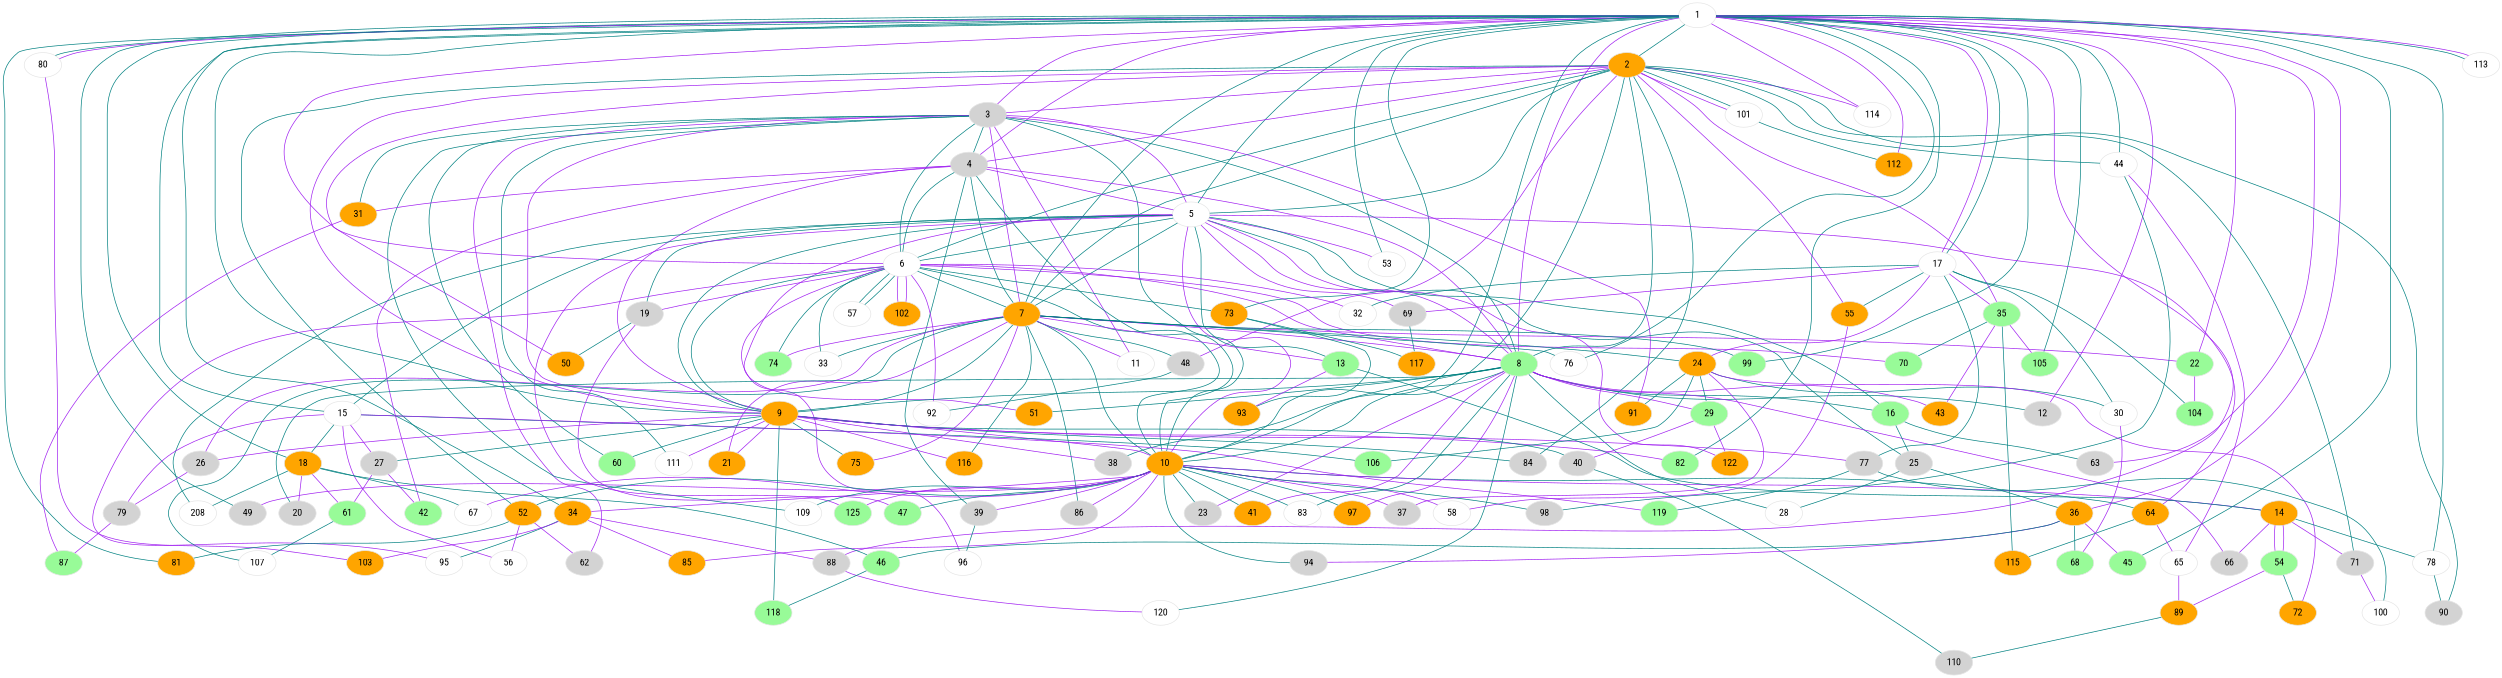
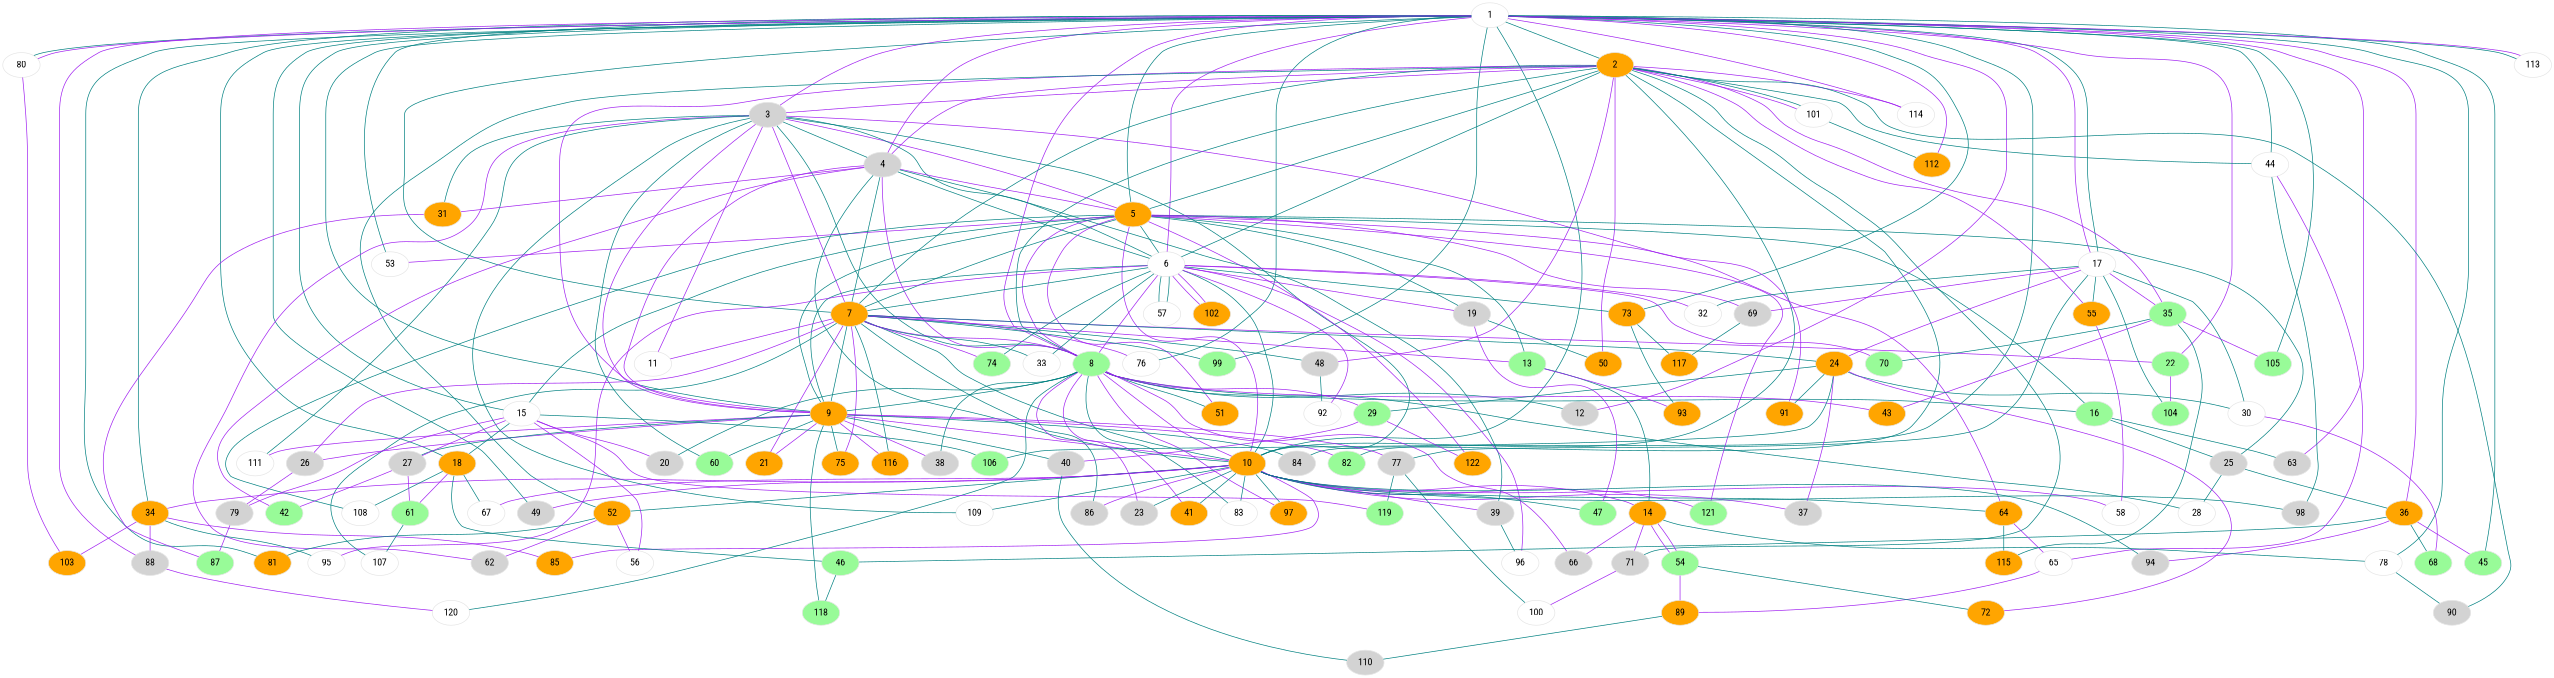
(1191, 214) -> (1133, 214)
(1298, 333) -> (999, 327)
(1347, 423) -> (1164, 420)
(300, 488) -> (602, 441)
(198, 513) -> (360, 513)
(853, 513) -> (1708, 513)
